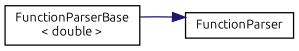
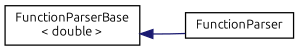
(156, 17) -> (169, 34)
